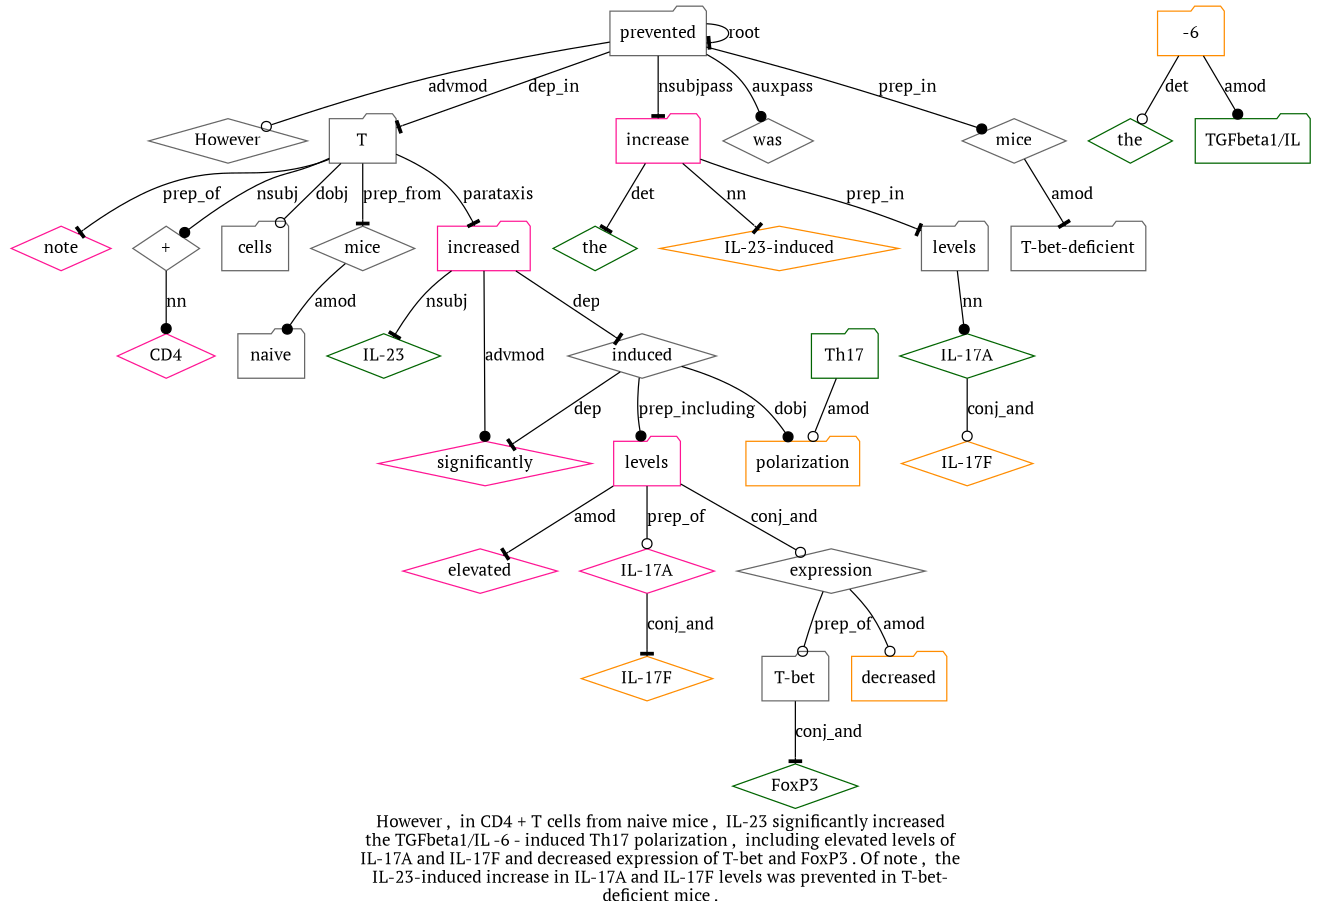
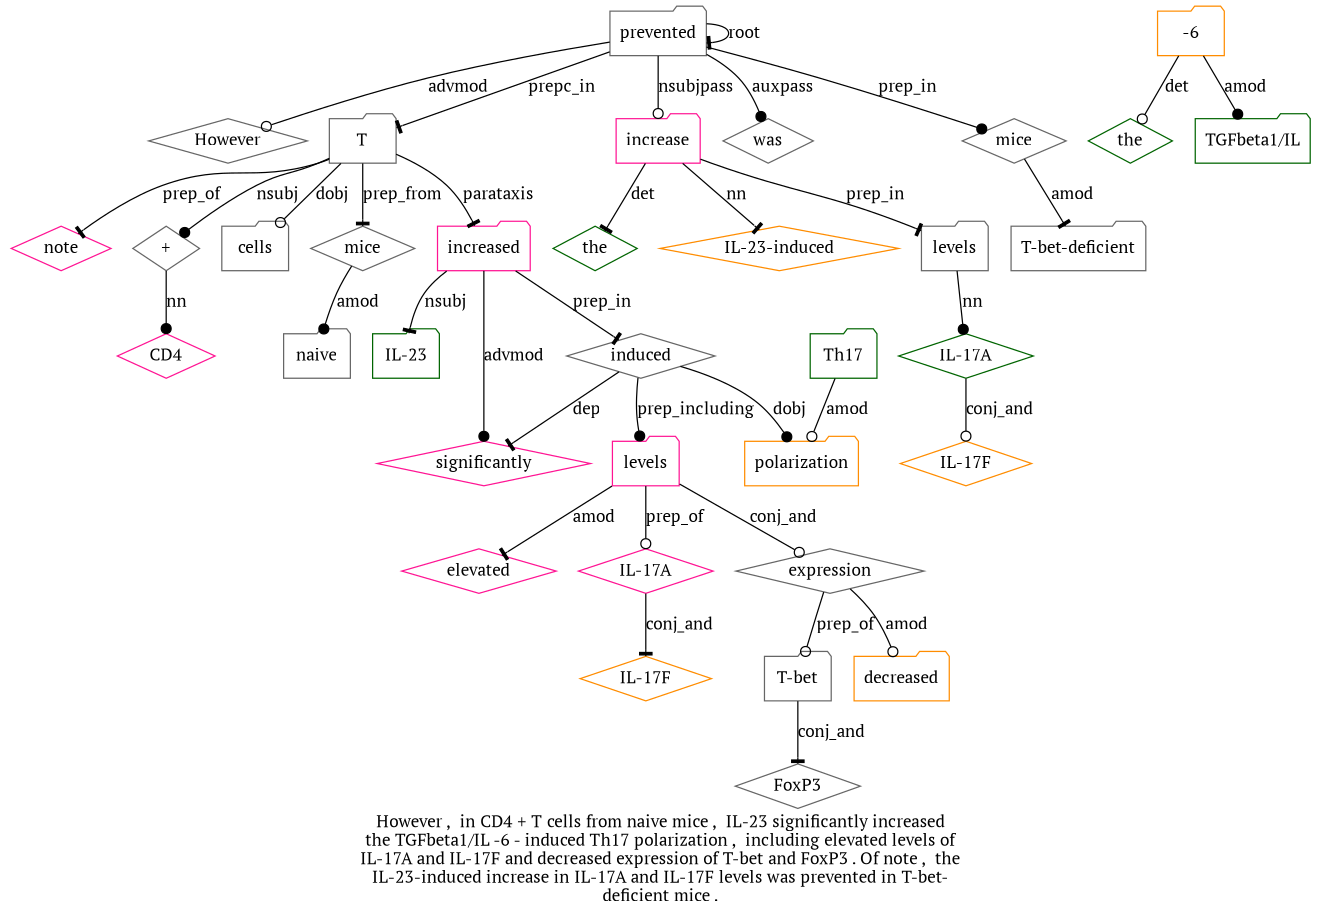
(658, 84) -> (658, 82)
(554, 87) -> (562, 87)
(587, 302) -> (603, 302)
(384, 356) -> (406, 356)
(795, 786) -> (798, 786)
